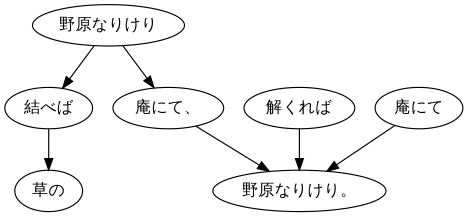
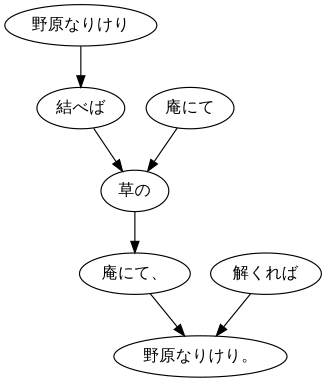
(135, 62) -> (135, 227)
(366, 145) -> (166, 145)
